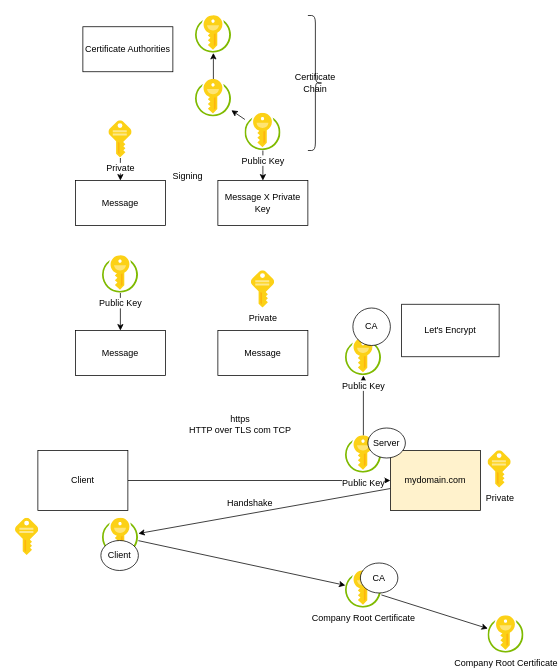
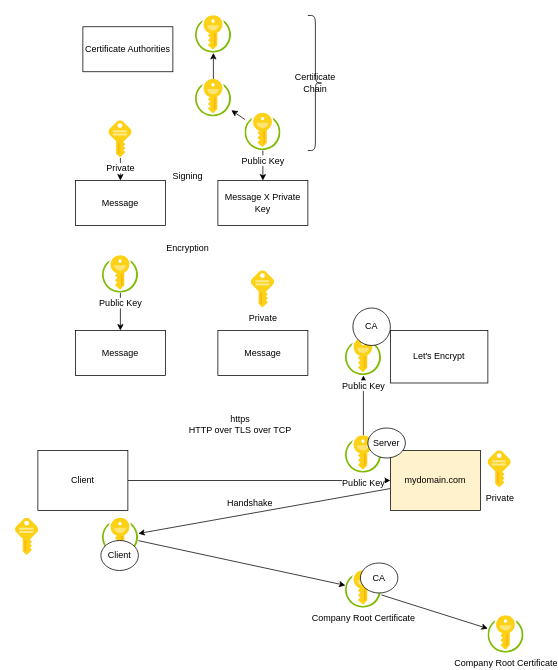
none -> (188, 248)
(450, 330) -> (439, 357)
(240, 424) -> (240, 424)
